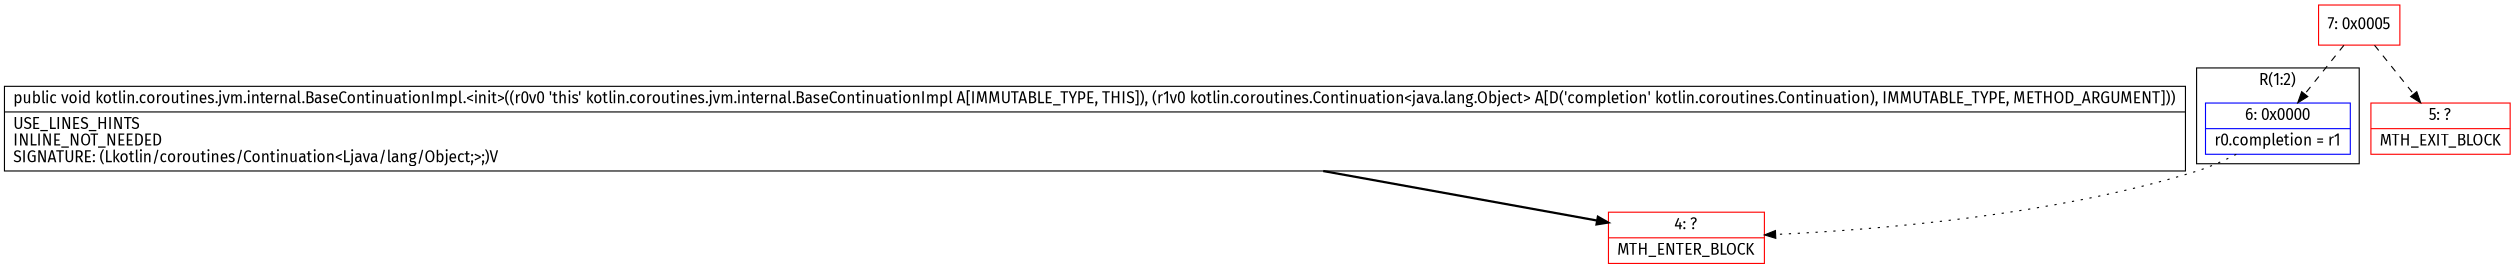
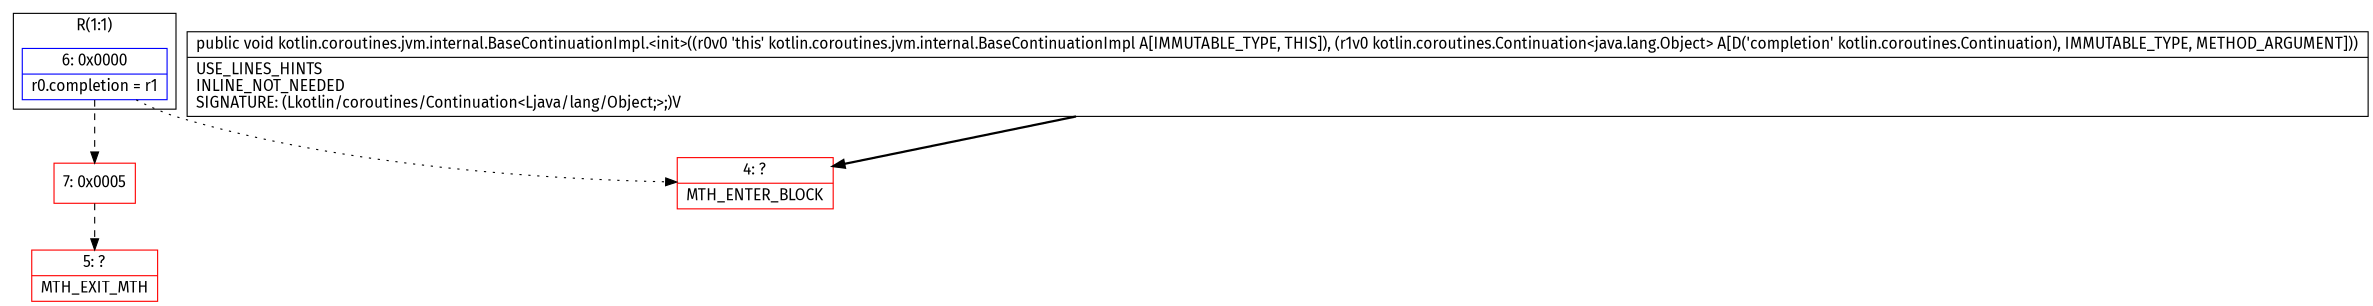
(2319, 76) -> (95, 126)
(2278, 81) -> (95, 26)
(2441, 141) -> (95, 288)
